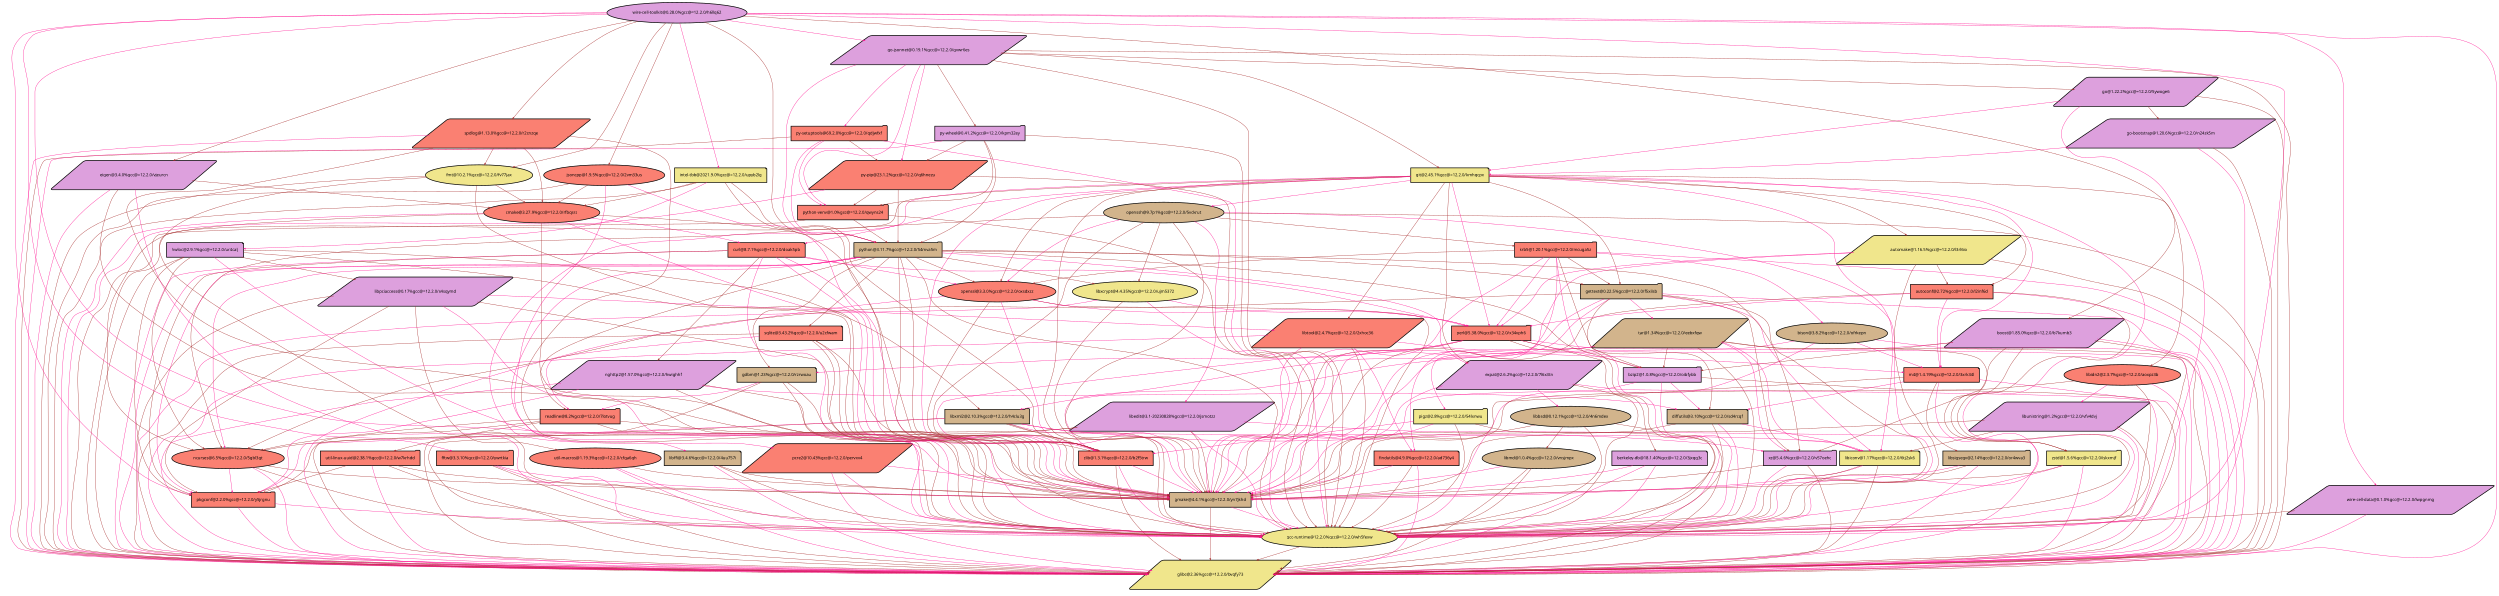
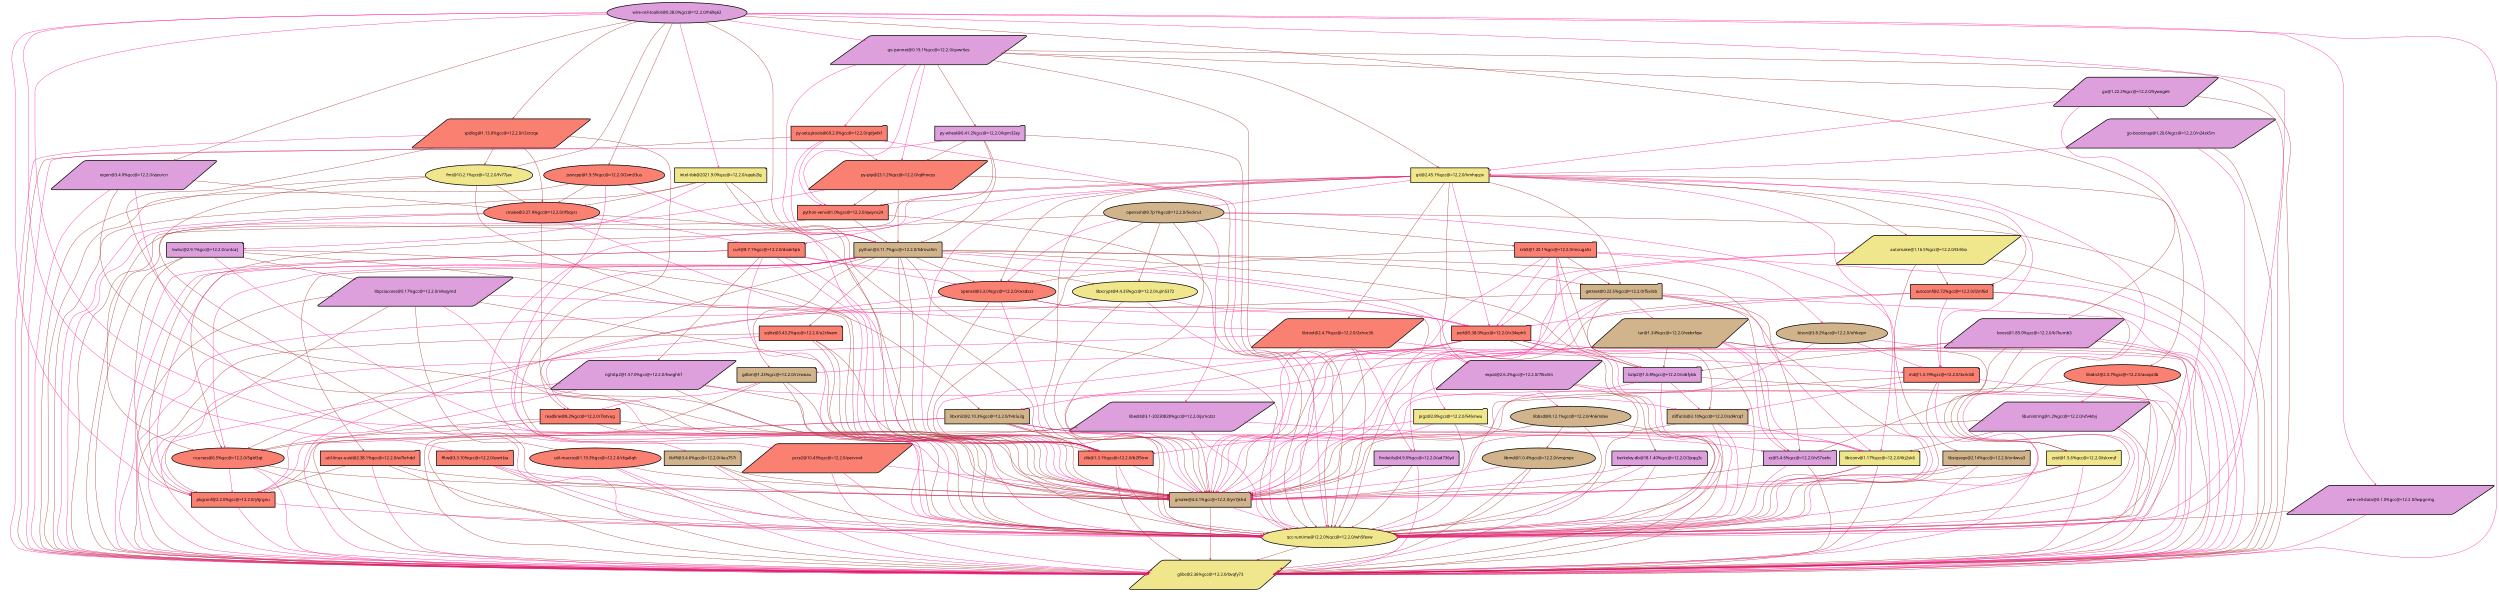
(153, 349) -> none
(486, 431) -> (493, 269)
(1417, 458) -> (1417, 458)
